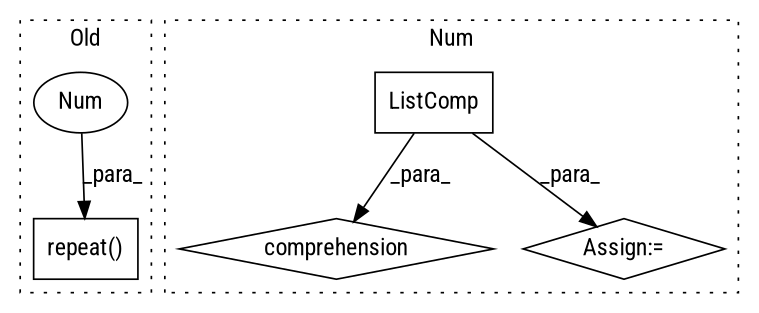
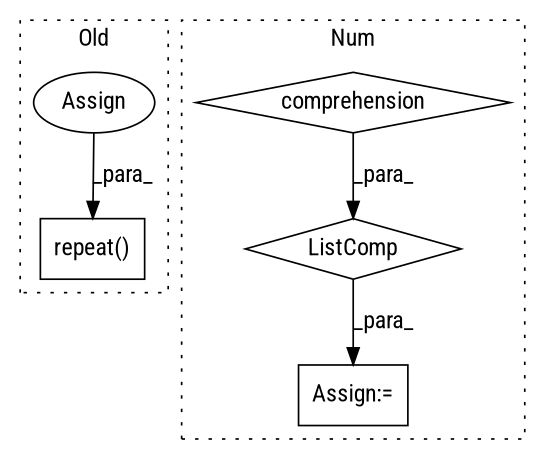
(81, 103) -> (94, 103)
(434, 103) -> (353, 249)
(389, 170) -> (353, 167)
(624, 249) -> (353, 395)
